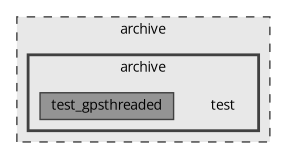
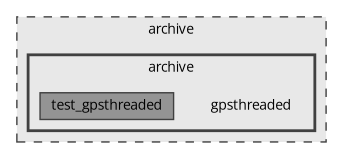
(223, 106) -> (252, 106)
